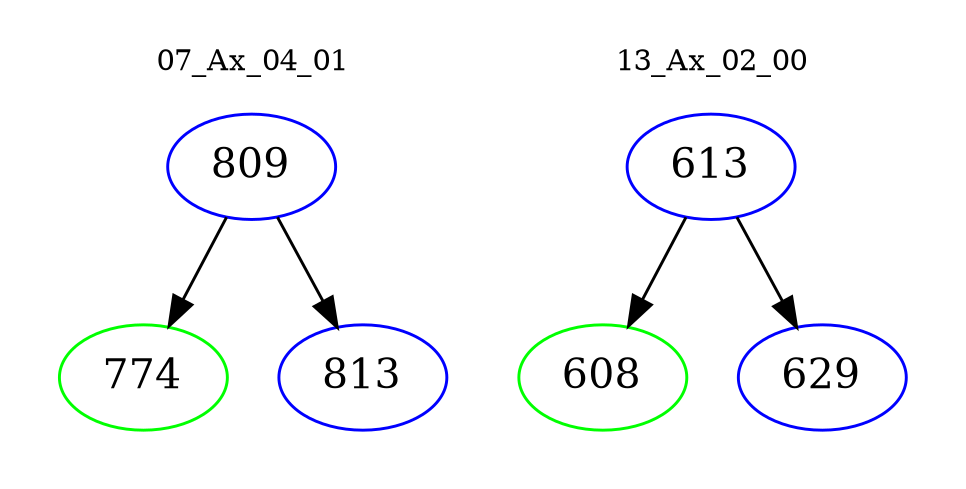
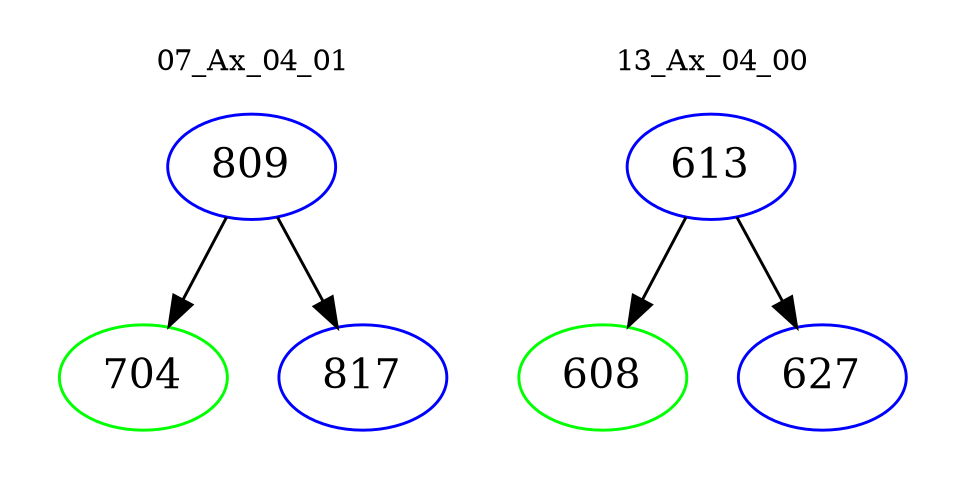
(713, 63) -> (713, 63)
(143, 378) -> (143, 378)
(363, 378) -> (363, 378)
(822, 378) -> (822, 378)
